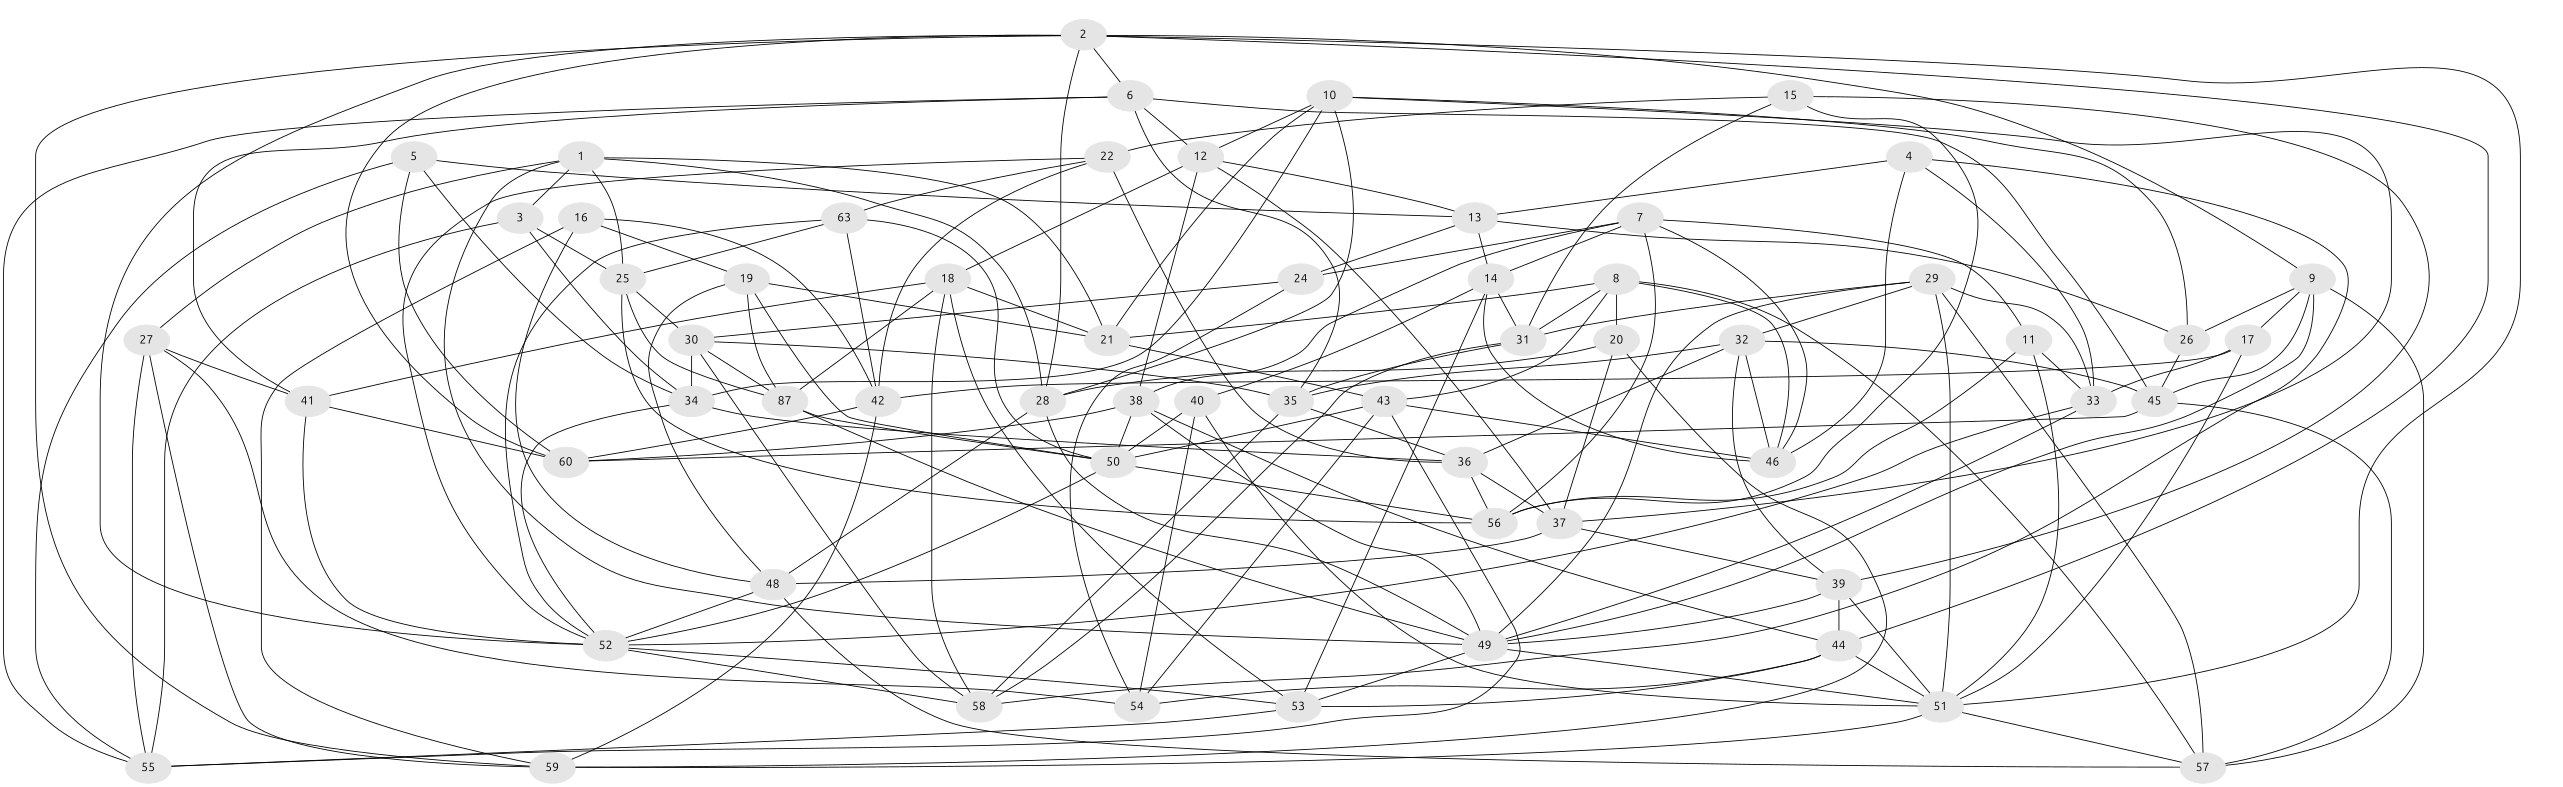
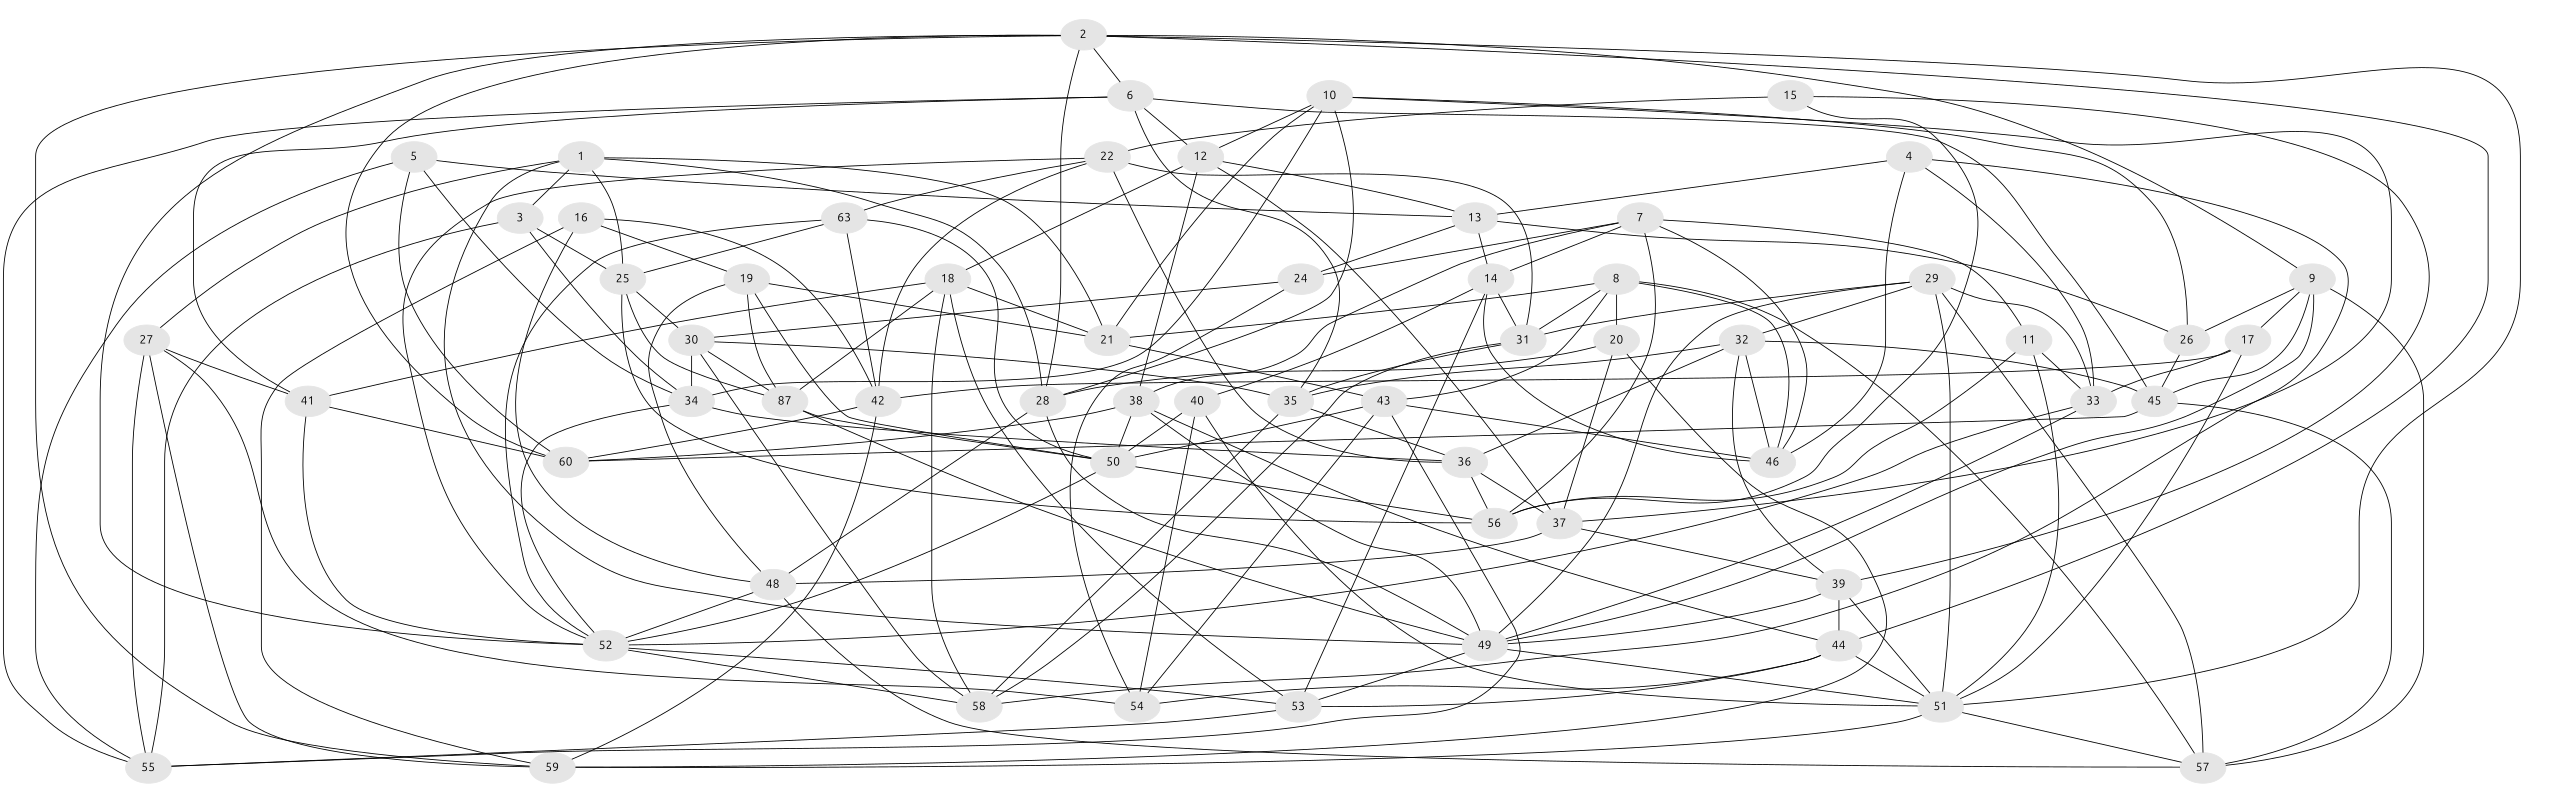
(1626, 189) -> (1384, 175)
